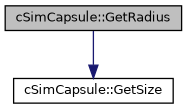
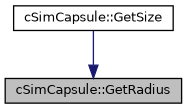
(93, 48) -> (93, 48)
